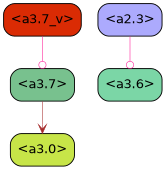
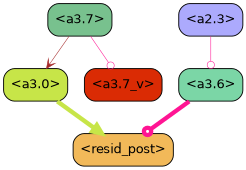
(42, 49) -> (100, 49)
none -> (123, 150)
